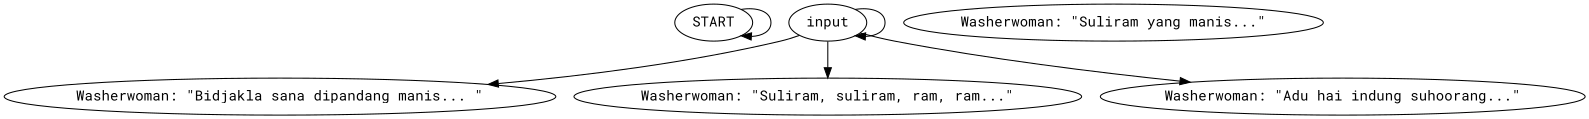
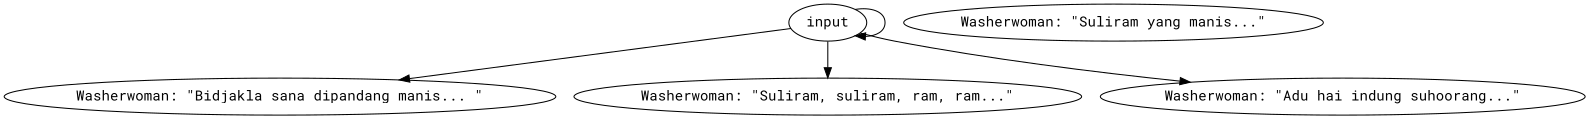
(714, 23) -> none
